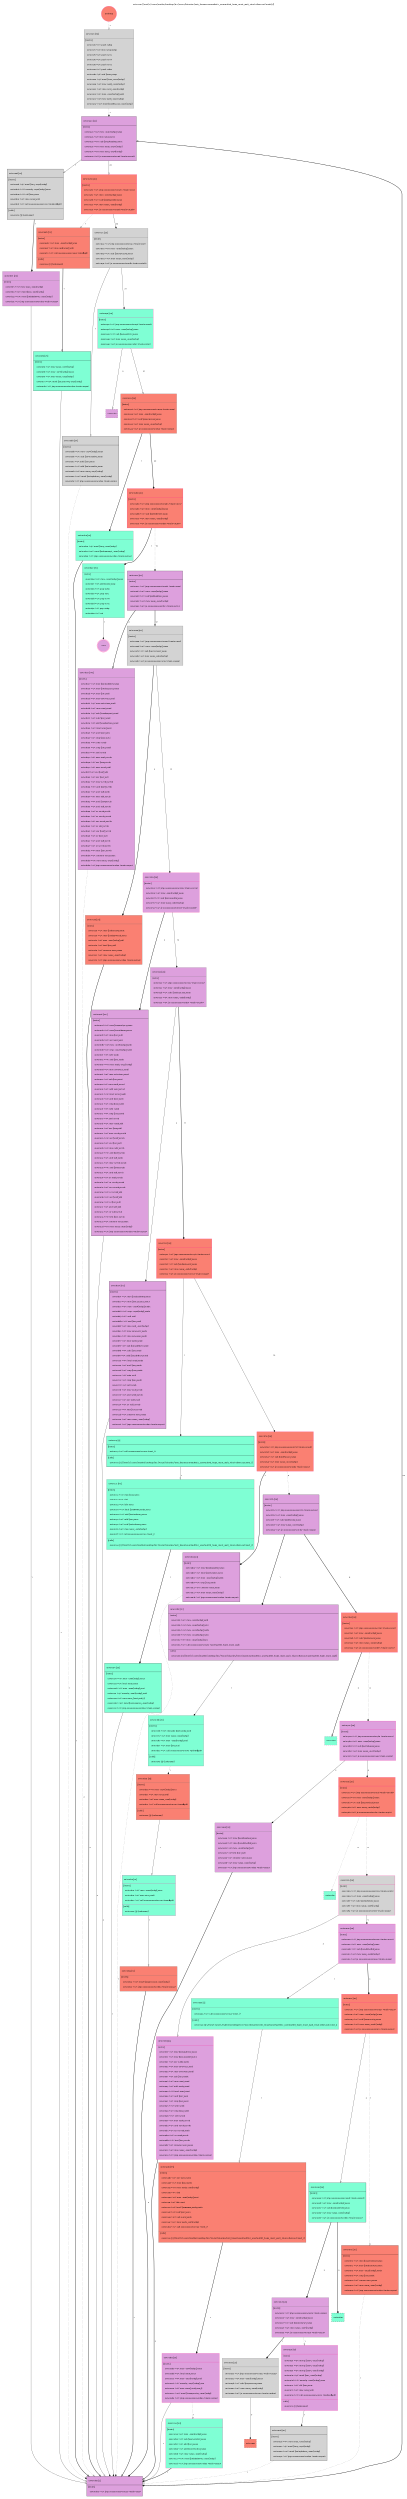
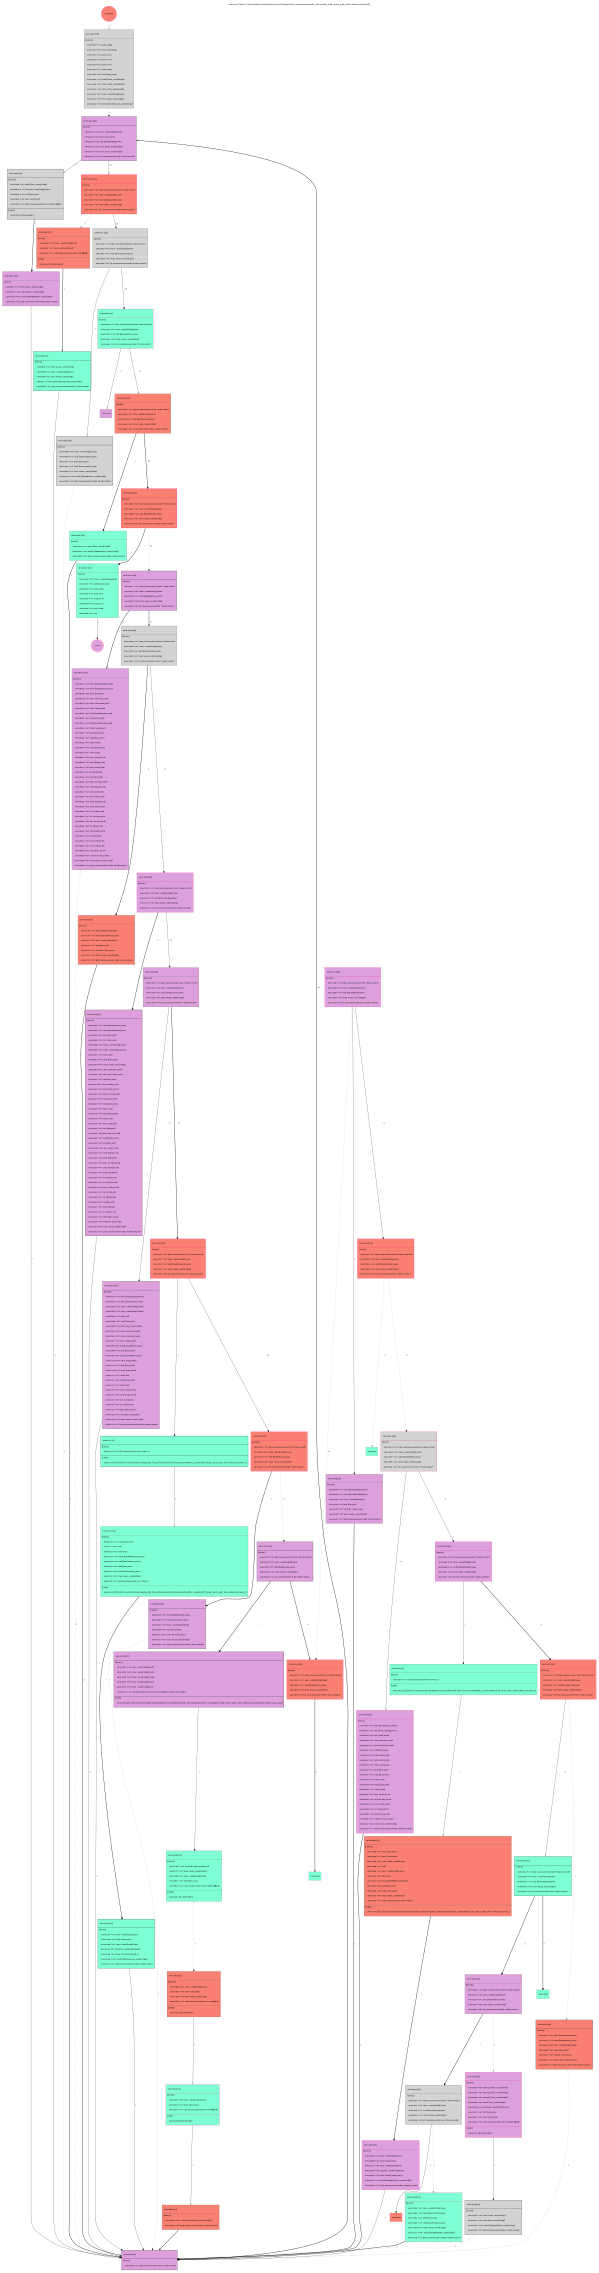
(369, 1686) -> (333, 1332)
(192, 2410) -> (434, 2158)
